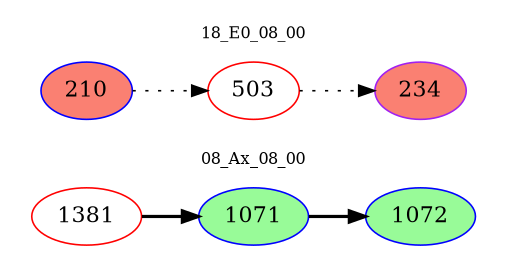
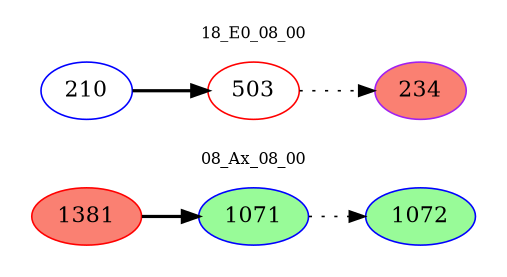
(87, 91) -> (87, 91)
(162, 91) -> (162, 91)
(87, 216) -> (87, 216)
(329, 216) -> (329, 216)
